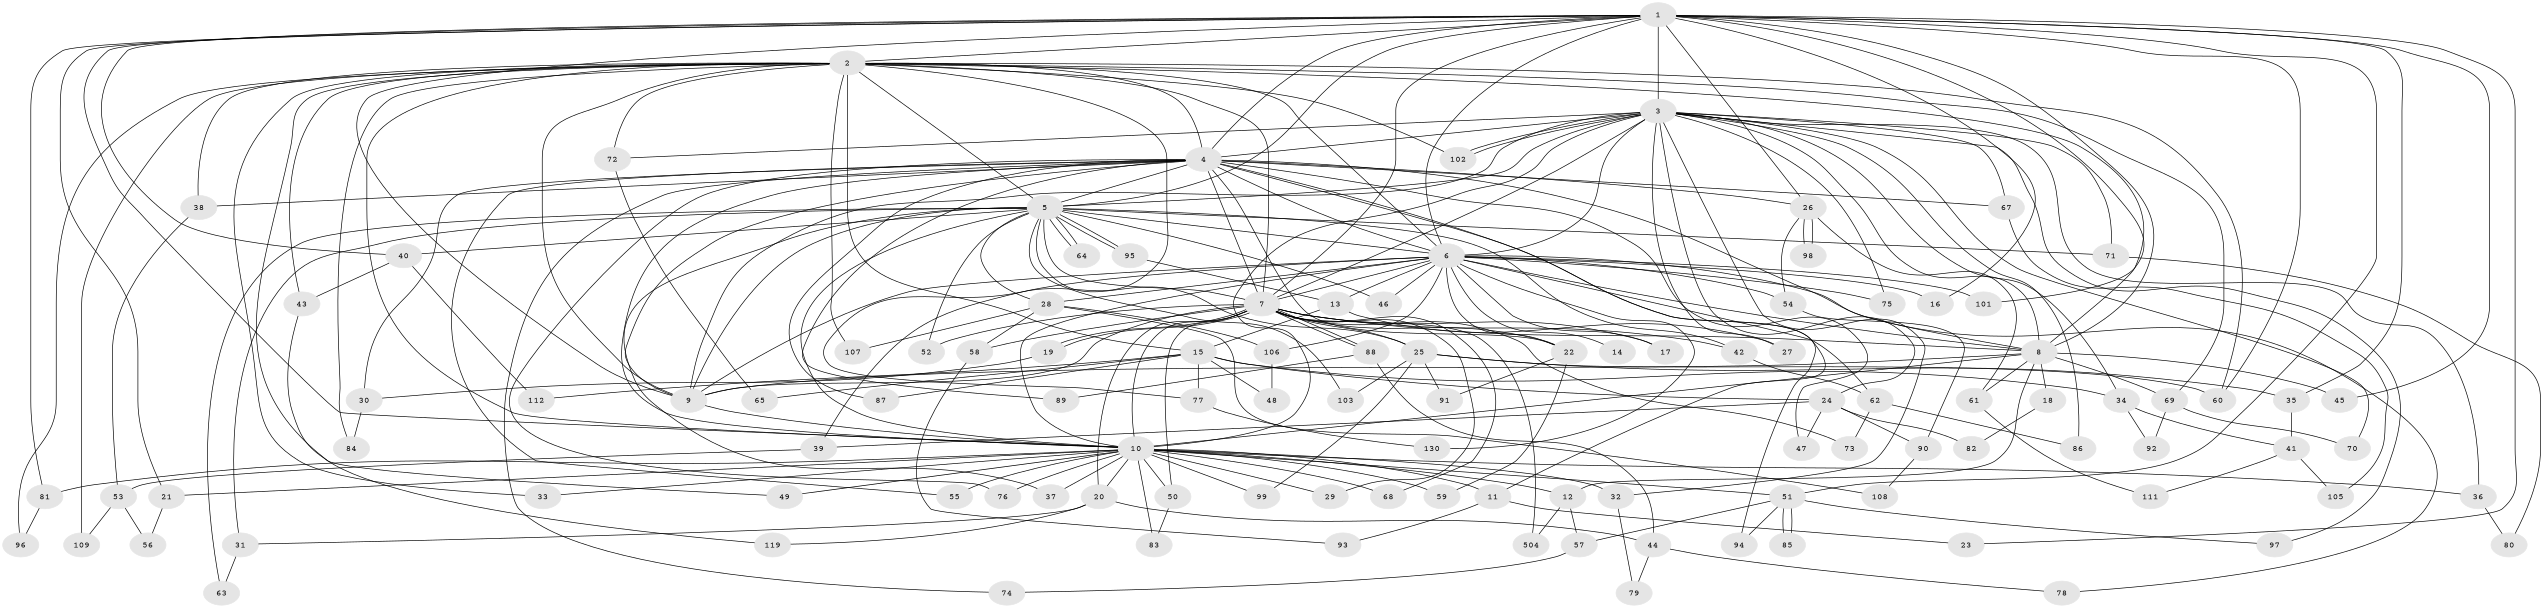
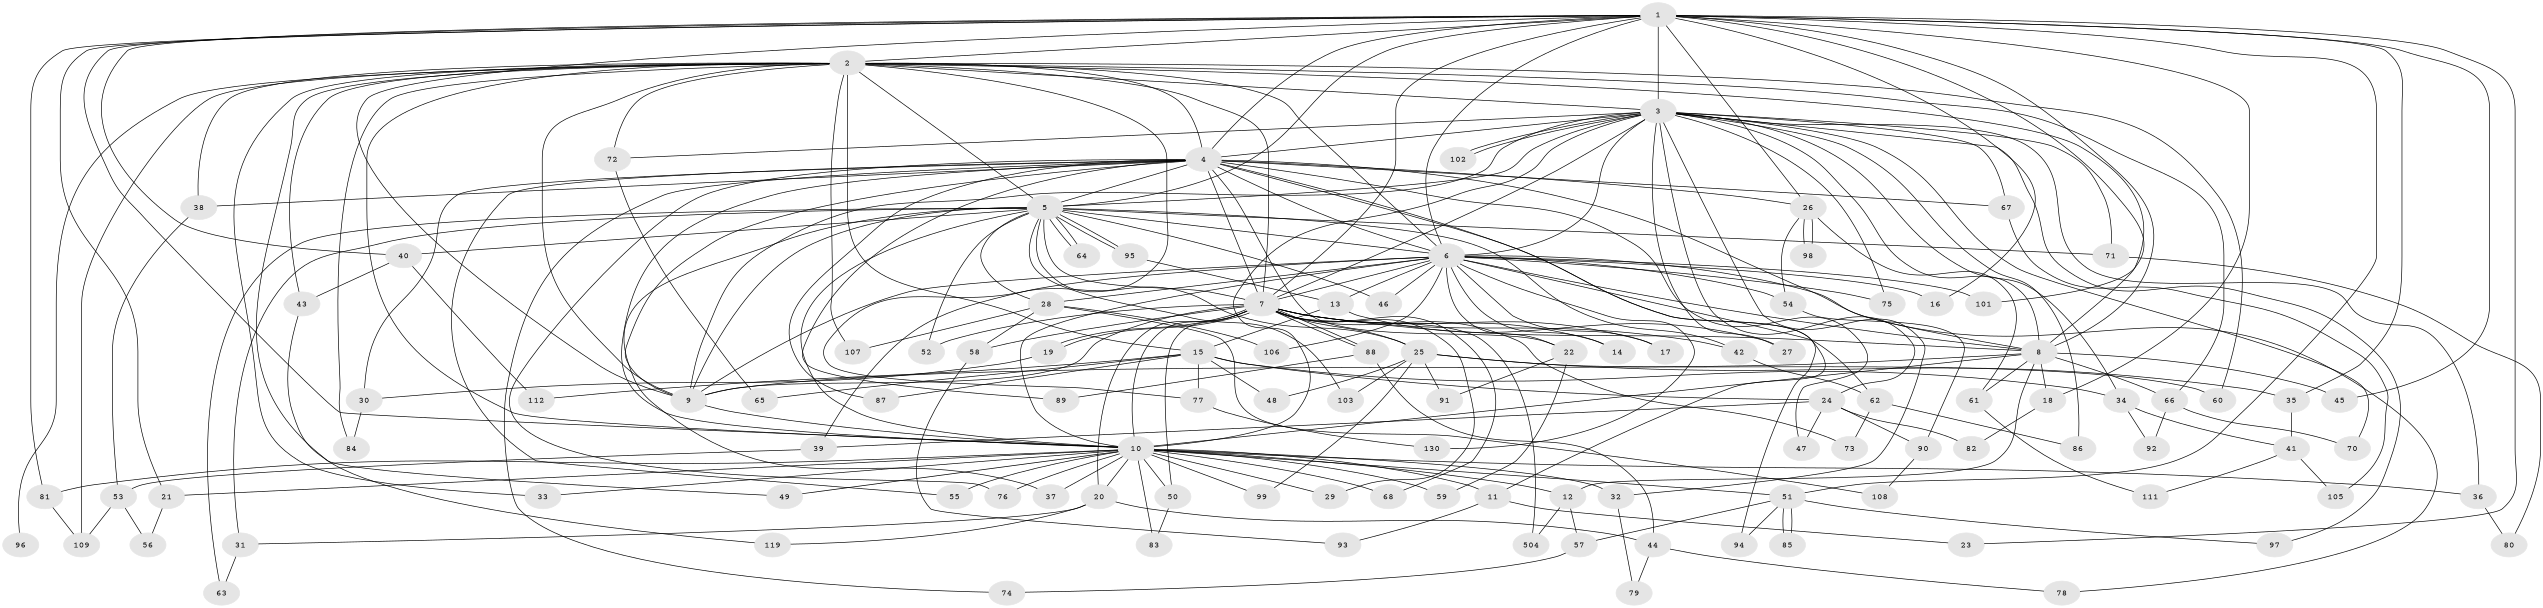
(2151, 53) -> (2155, 68)
(1160, 82) -> (1253, 87)
(1416, 328) -> (1442, 323)
(1272, 376) -> (1345, 381)
(2170, 400) -> (2170, 400)
(33, 521) -> (63, 521)
